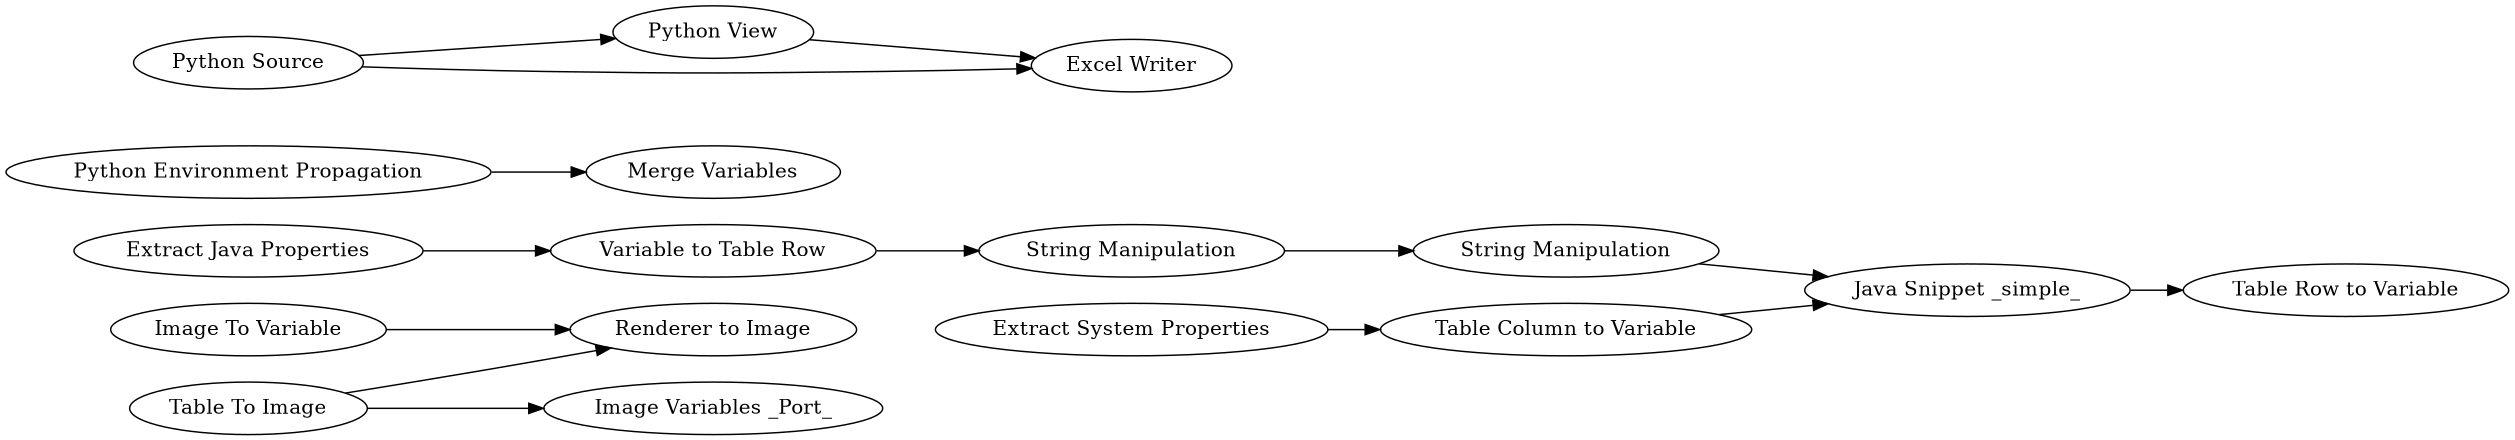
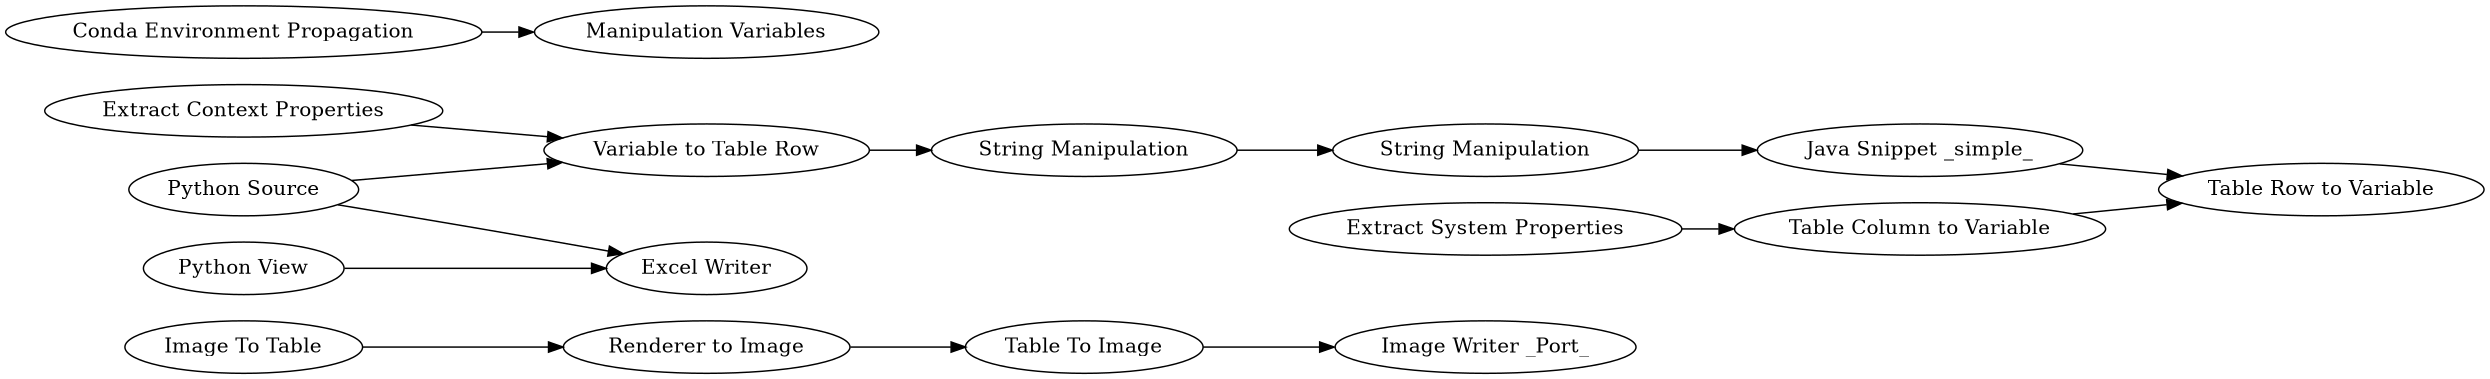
(480, 47) -> (450, 172)
(248, 172) -> (244, 32)
(713, 172) -> (707, 32)
(248, 251) -> (244, 111)
(1766, 310) -> (2120, 209)
(248, 330) -> (244, 347)
(471, 372) -> (901, 347)
(713, 408) -> (1486, 347)
